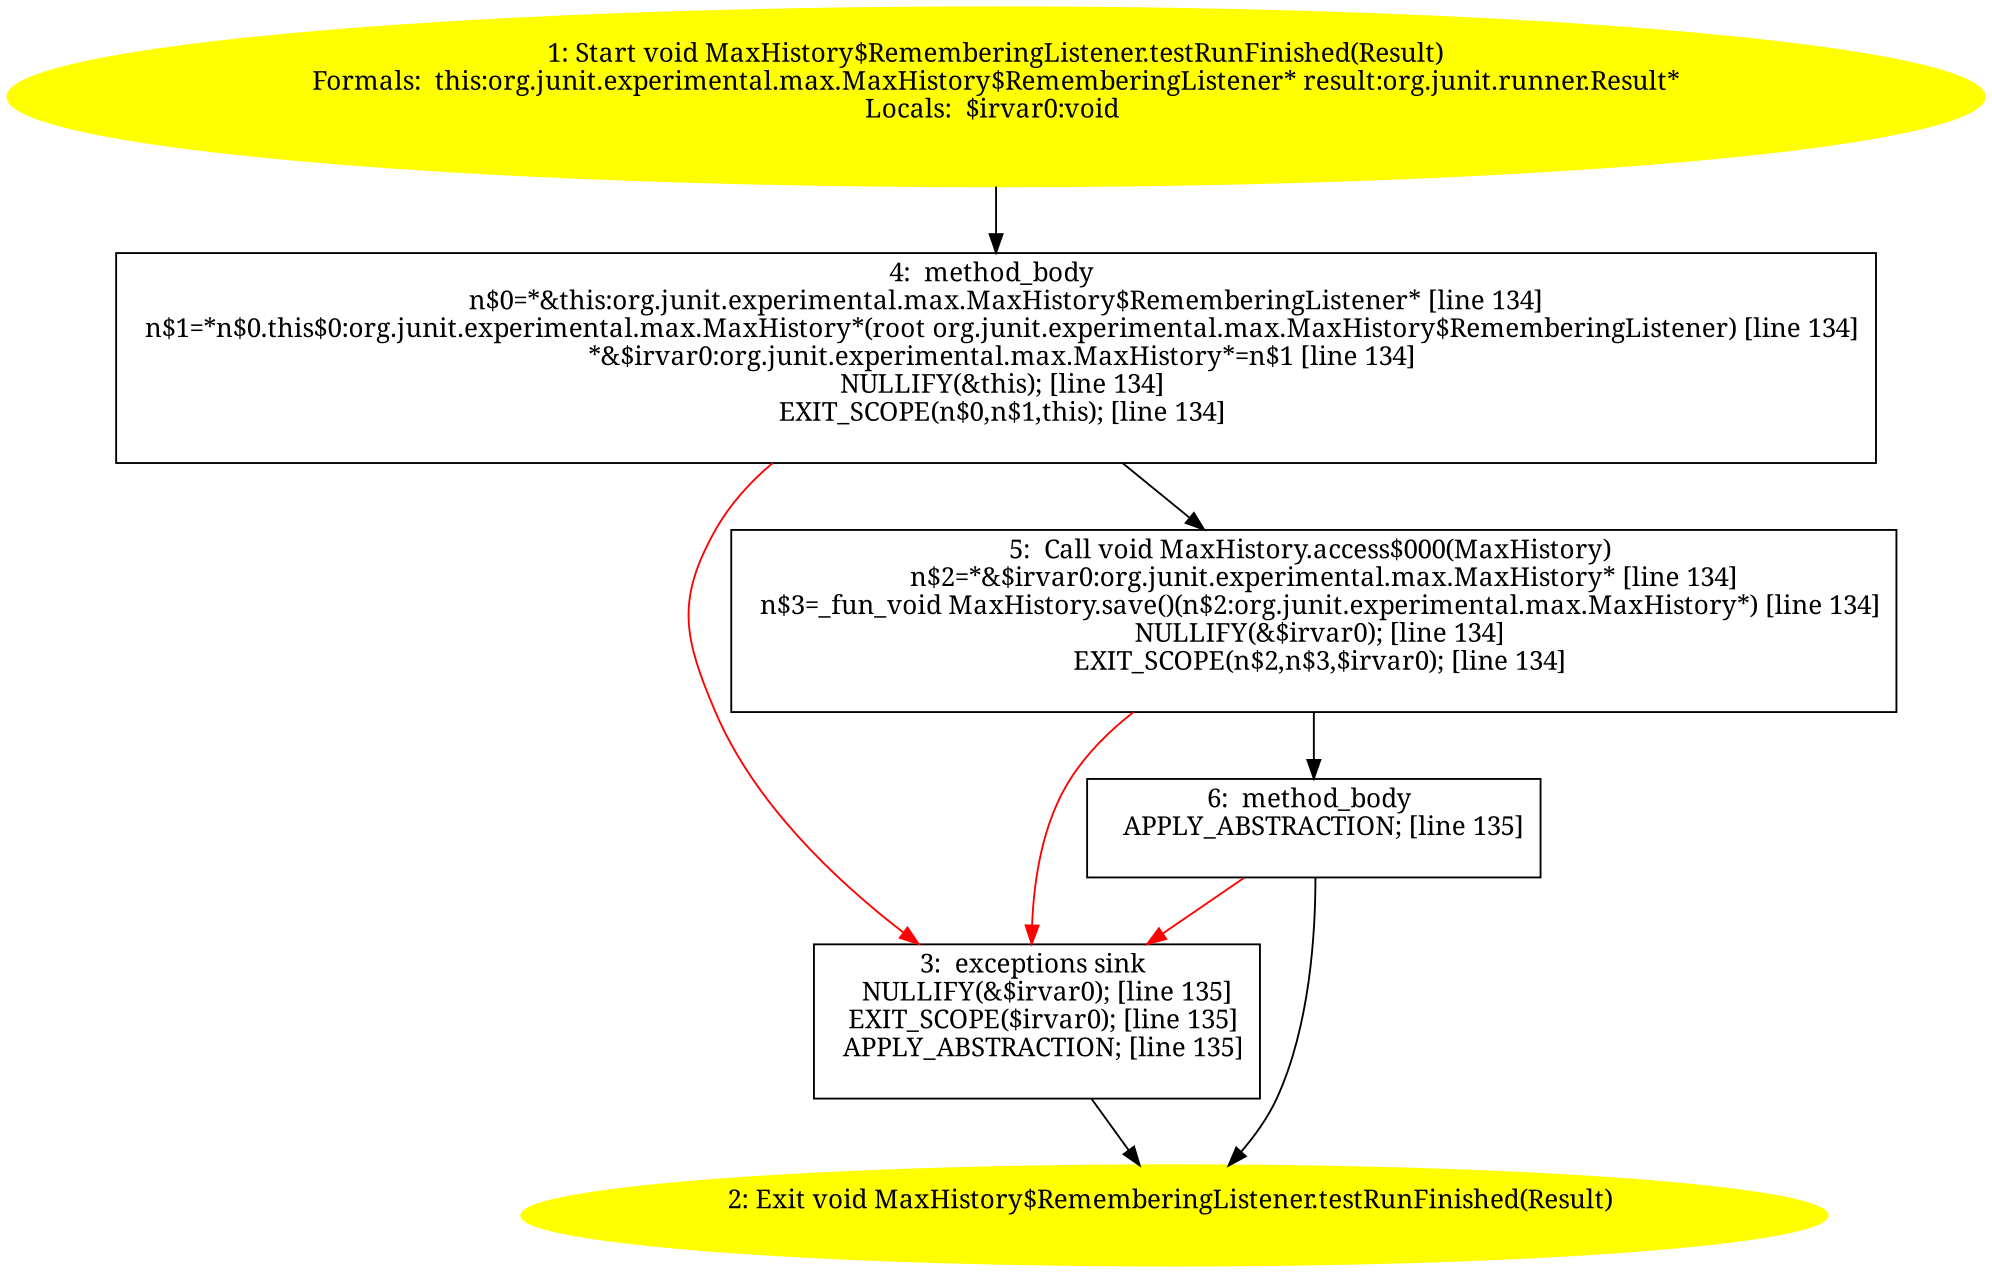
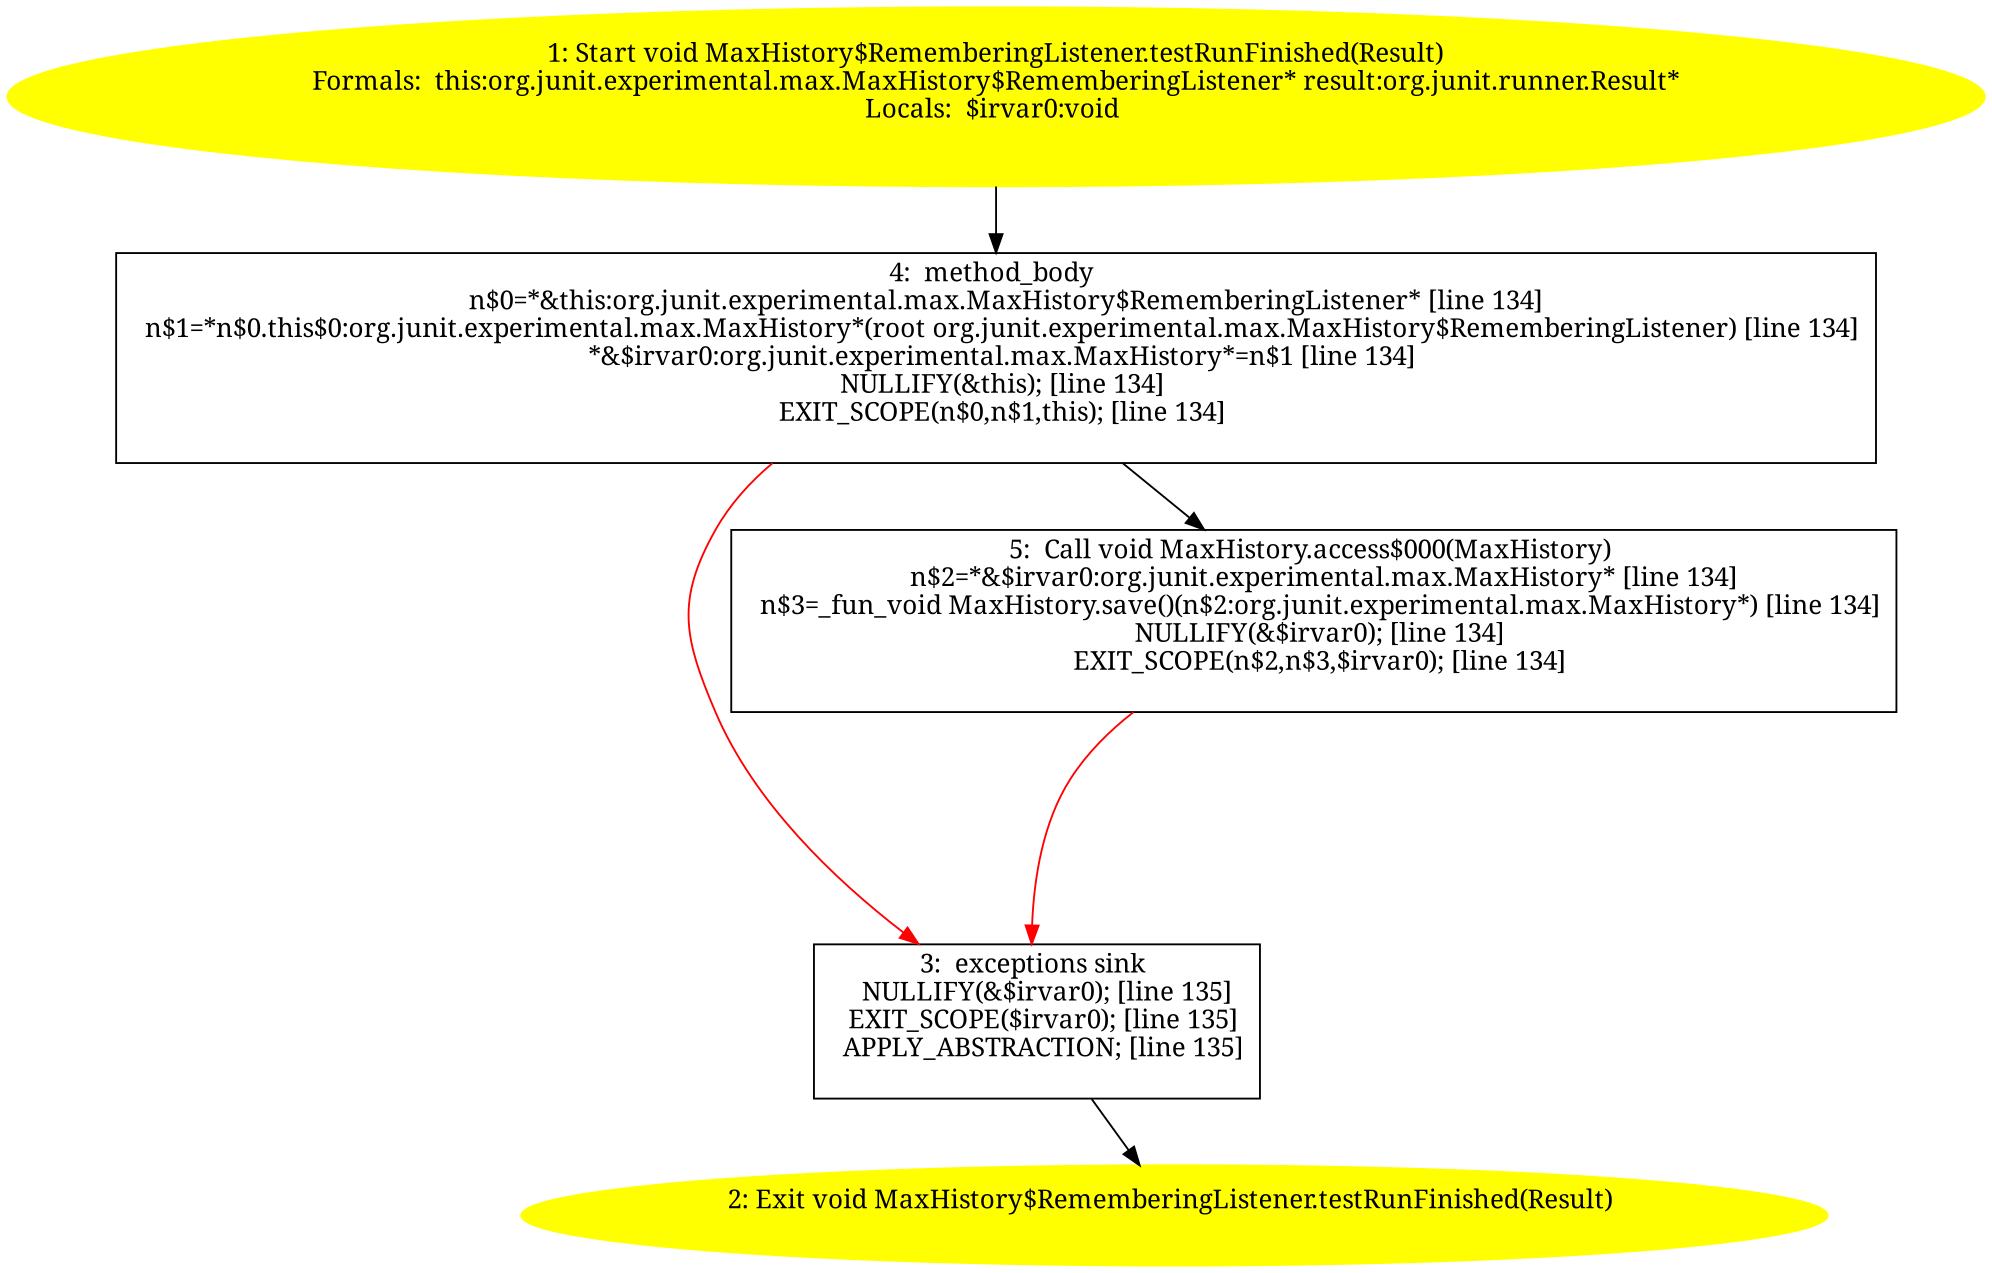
(1314, 828) -> none
